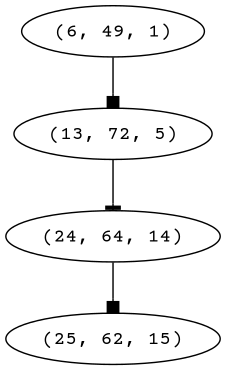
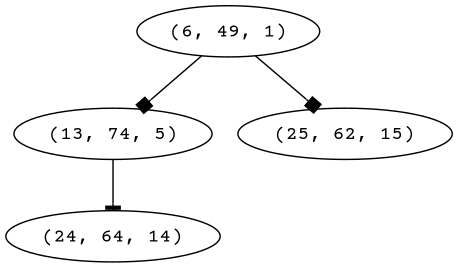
(113, 134) -> (113, 134)
(113, 281) -> (281, 78)
